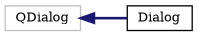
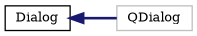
(111, 18) -> (100, 18)
